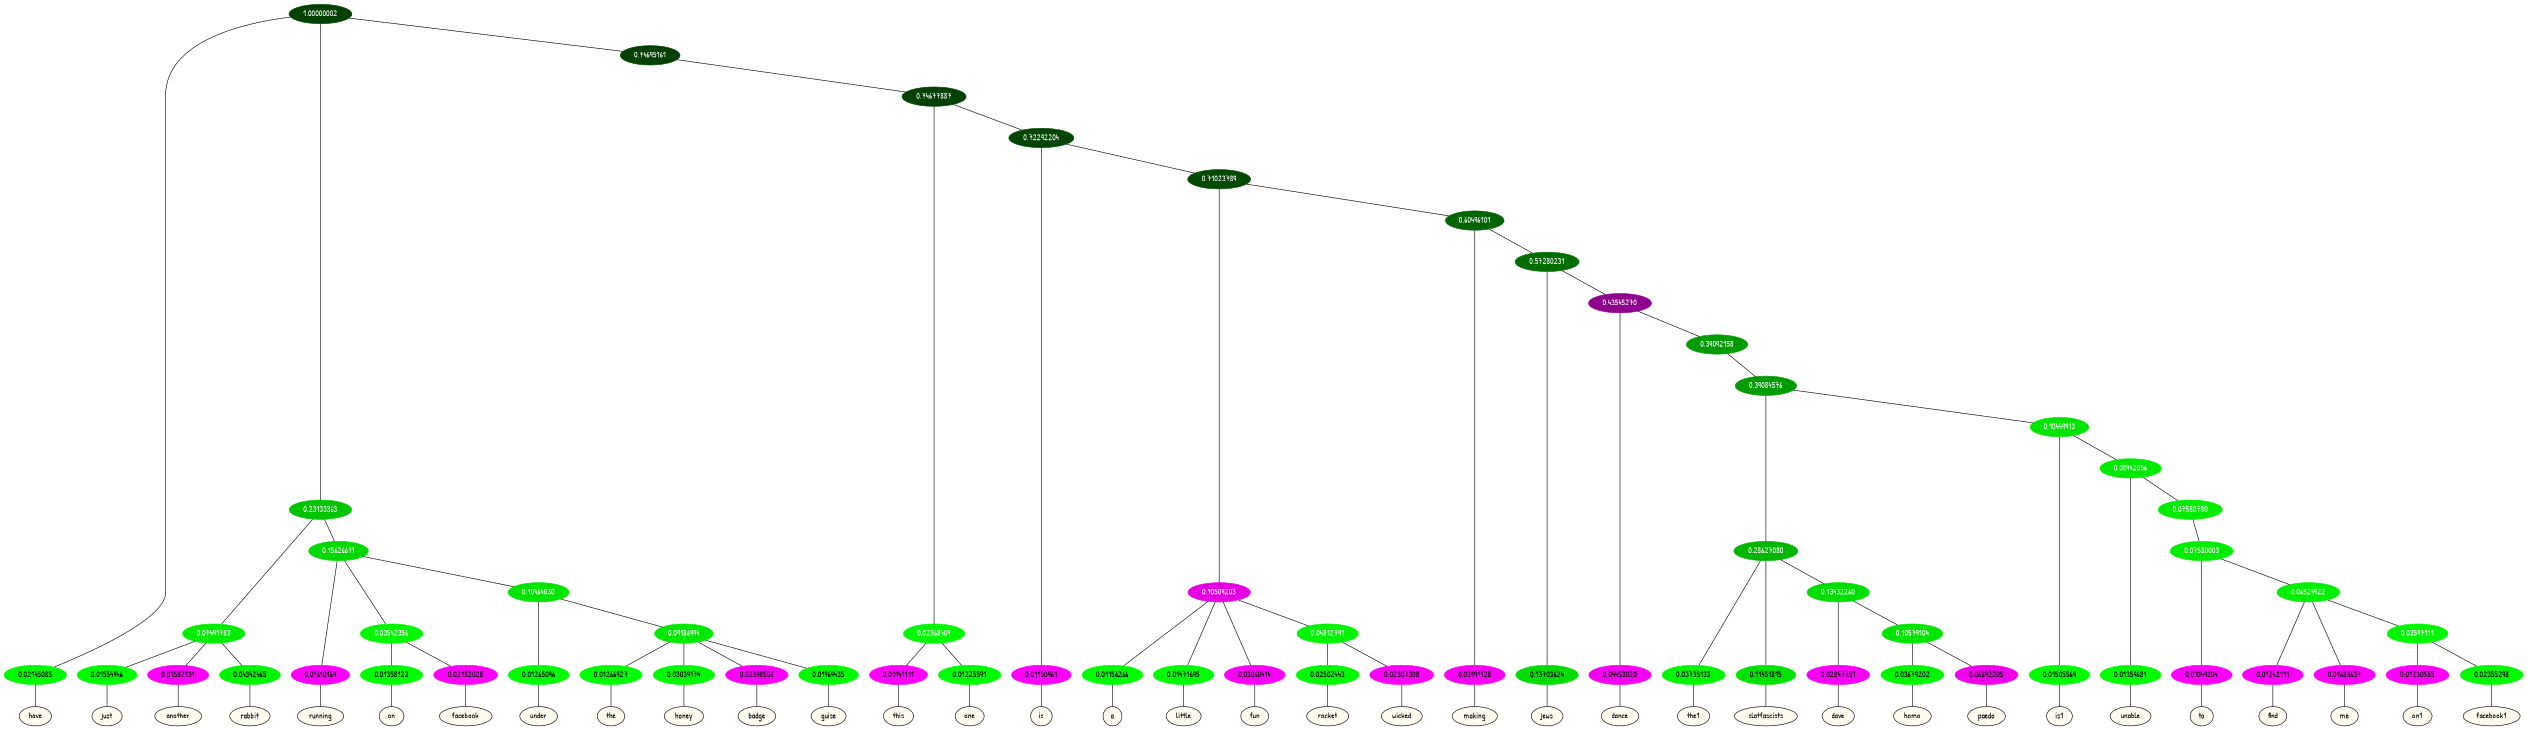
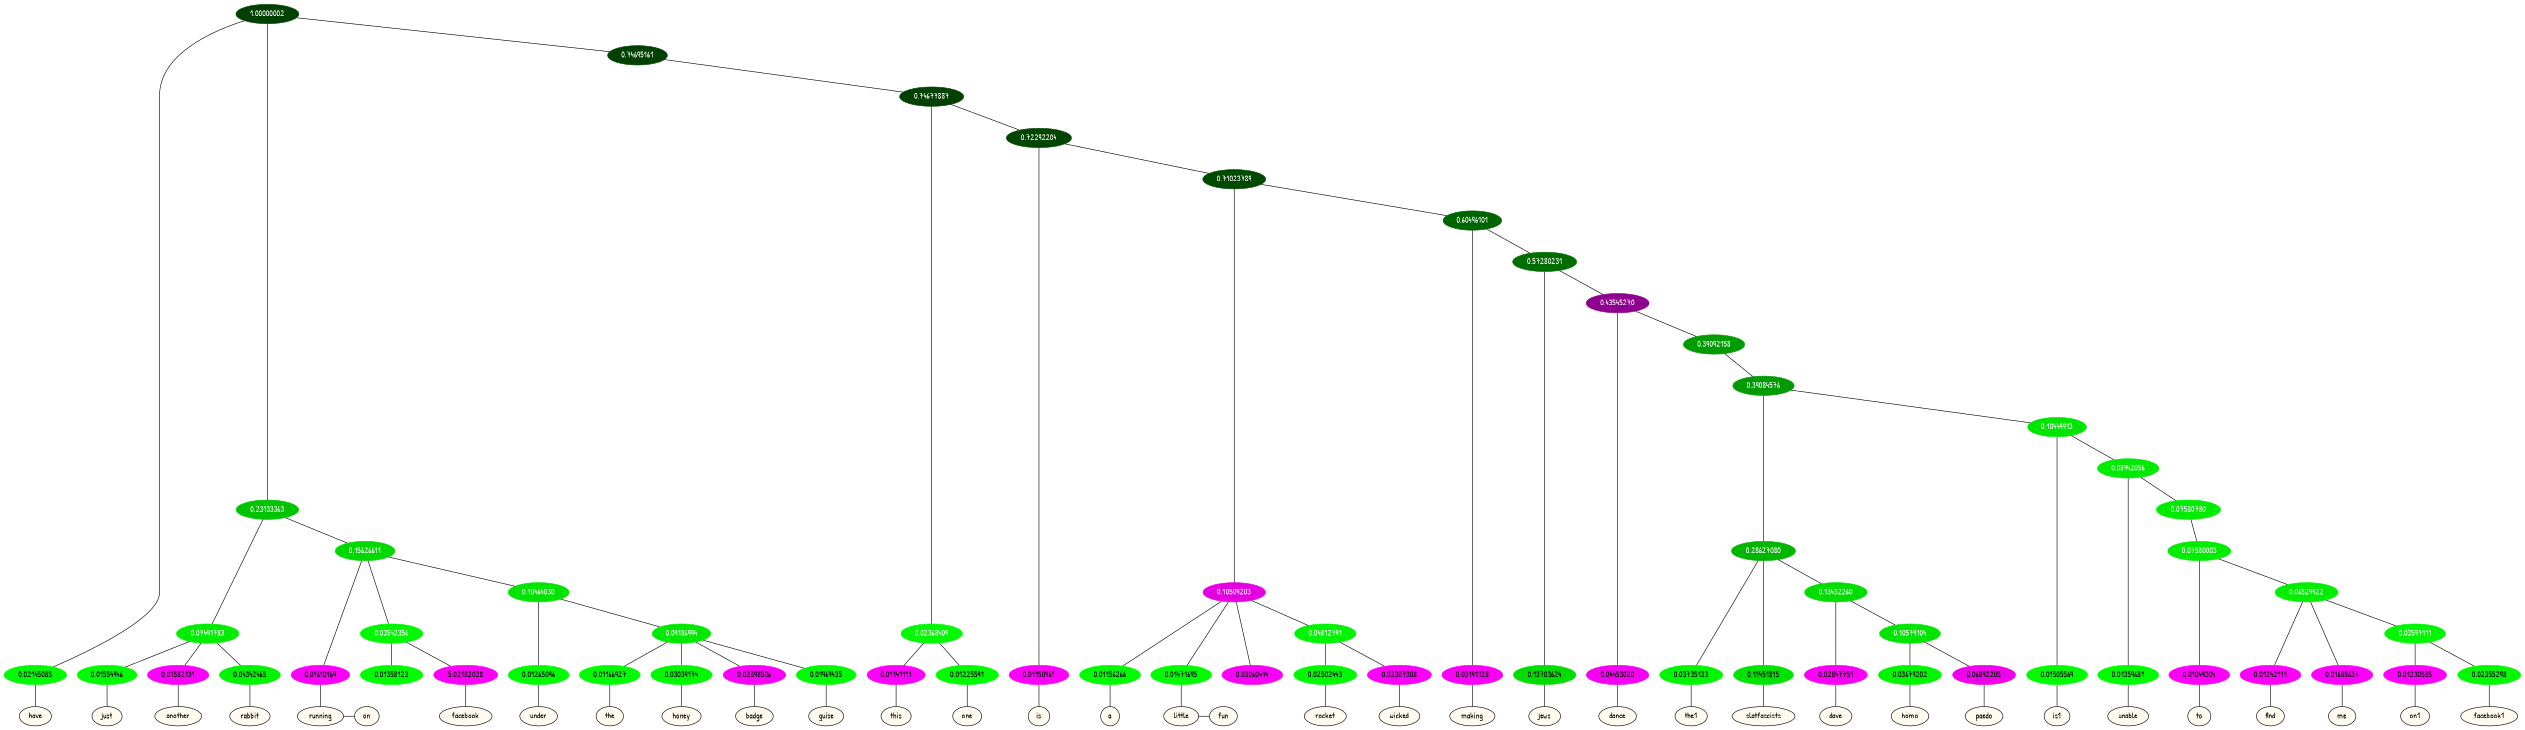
(466, 675) -> (466, 675)
(611, 675) -> (610, 675)
(392, 696) -> (349, 716)
(1255, 696) -> (1204, 716)
